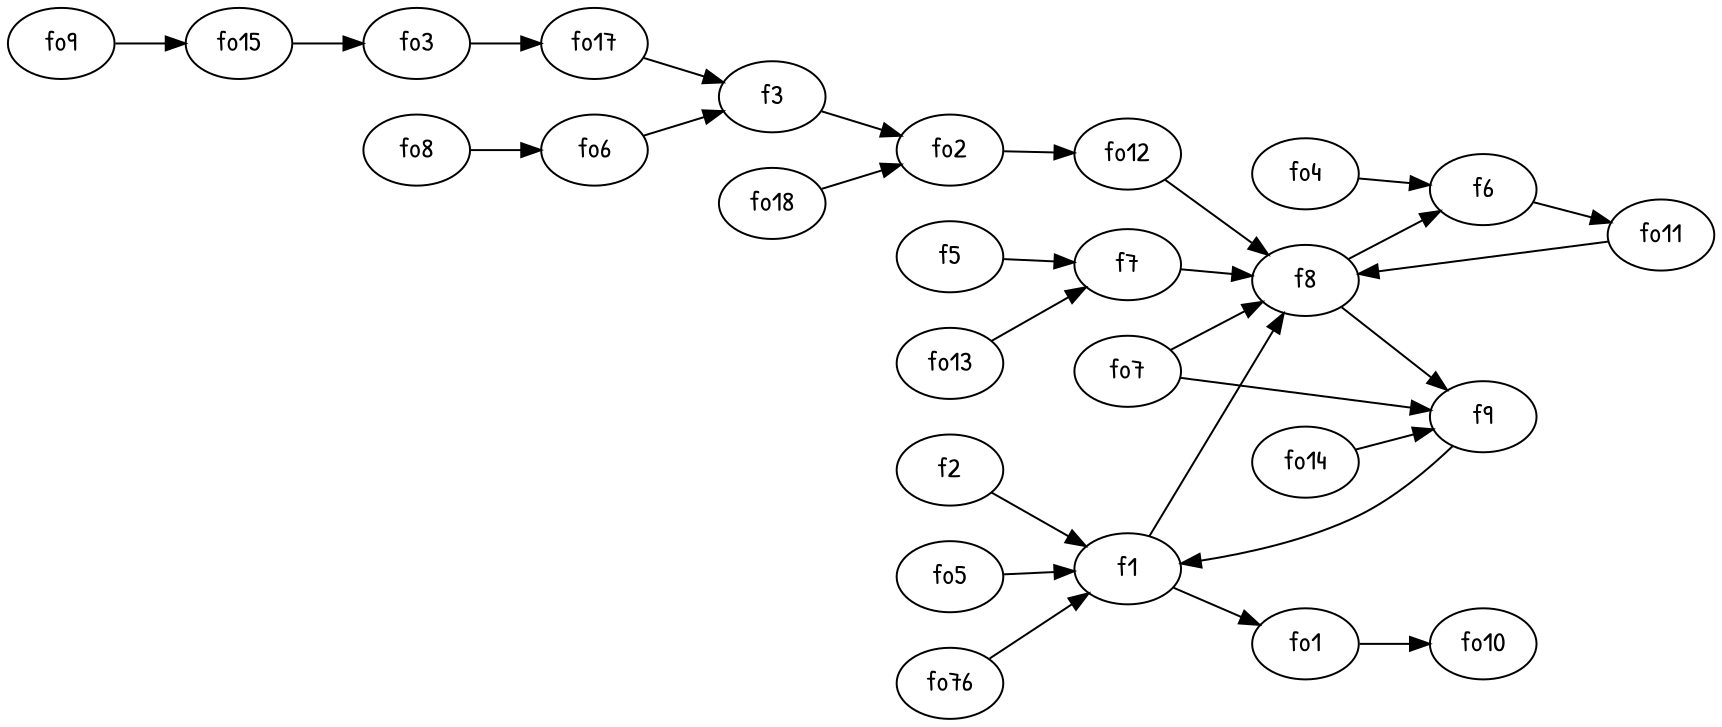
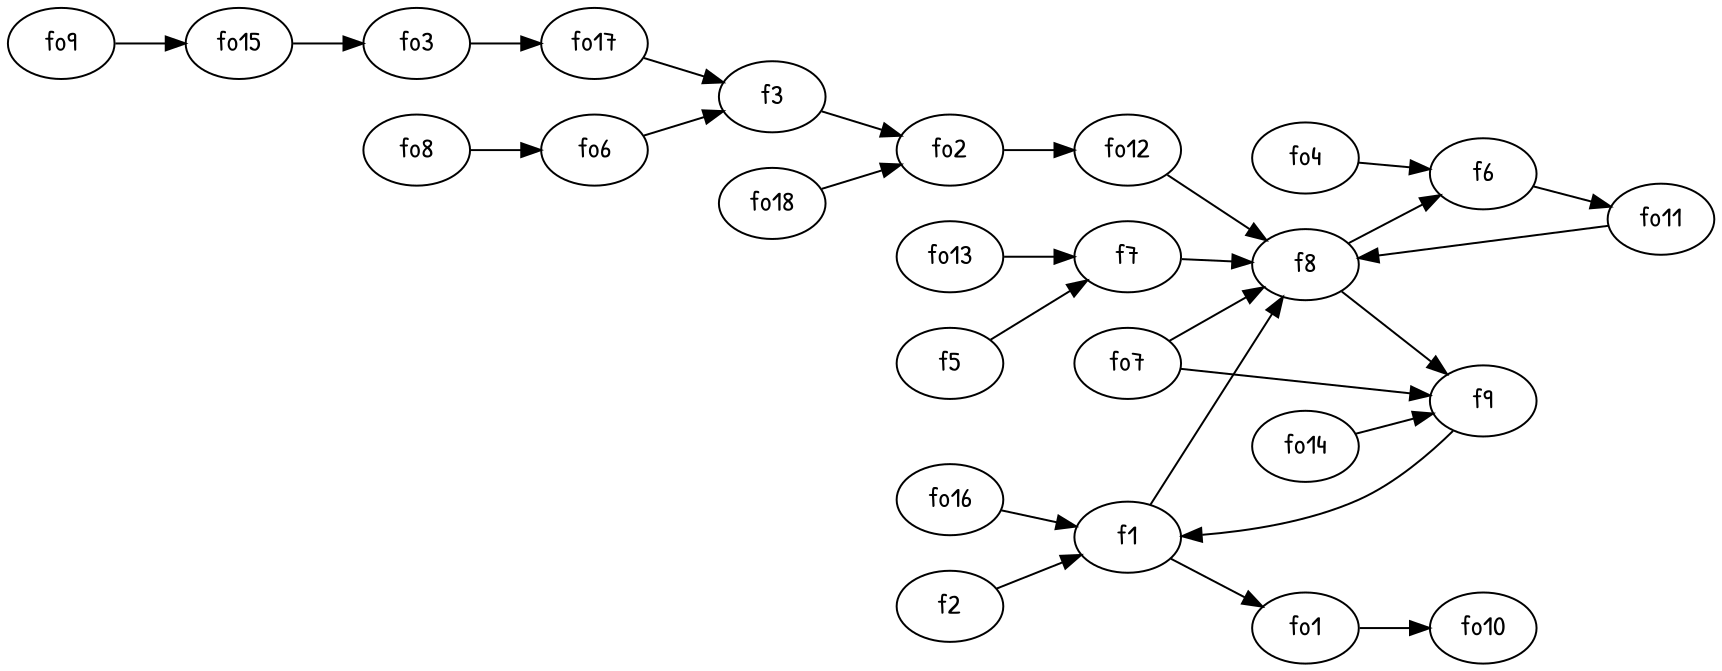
(950, 577) -> none
(950, 683) -> (950, 500)
